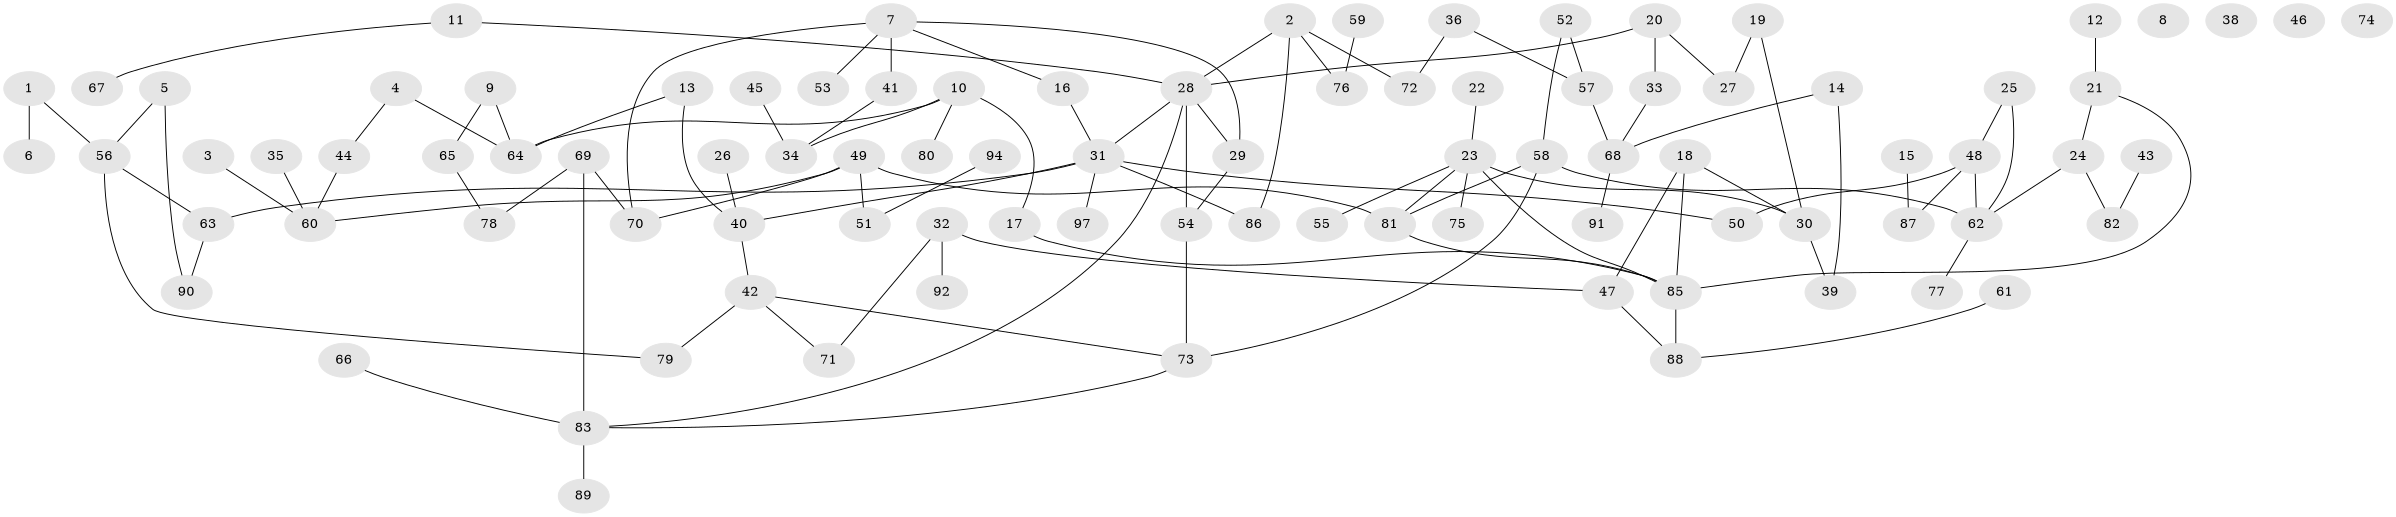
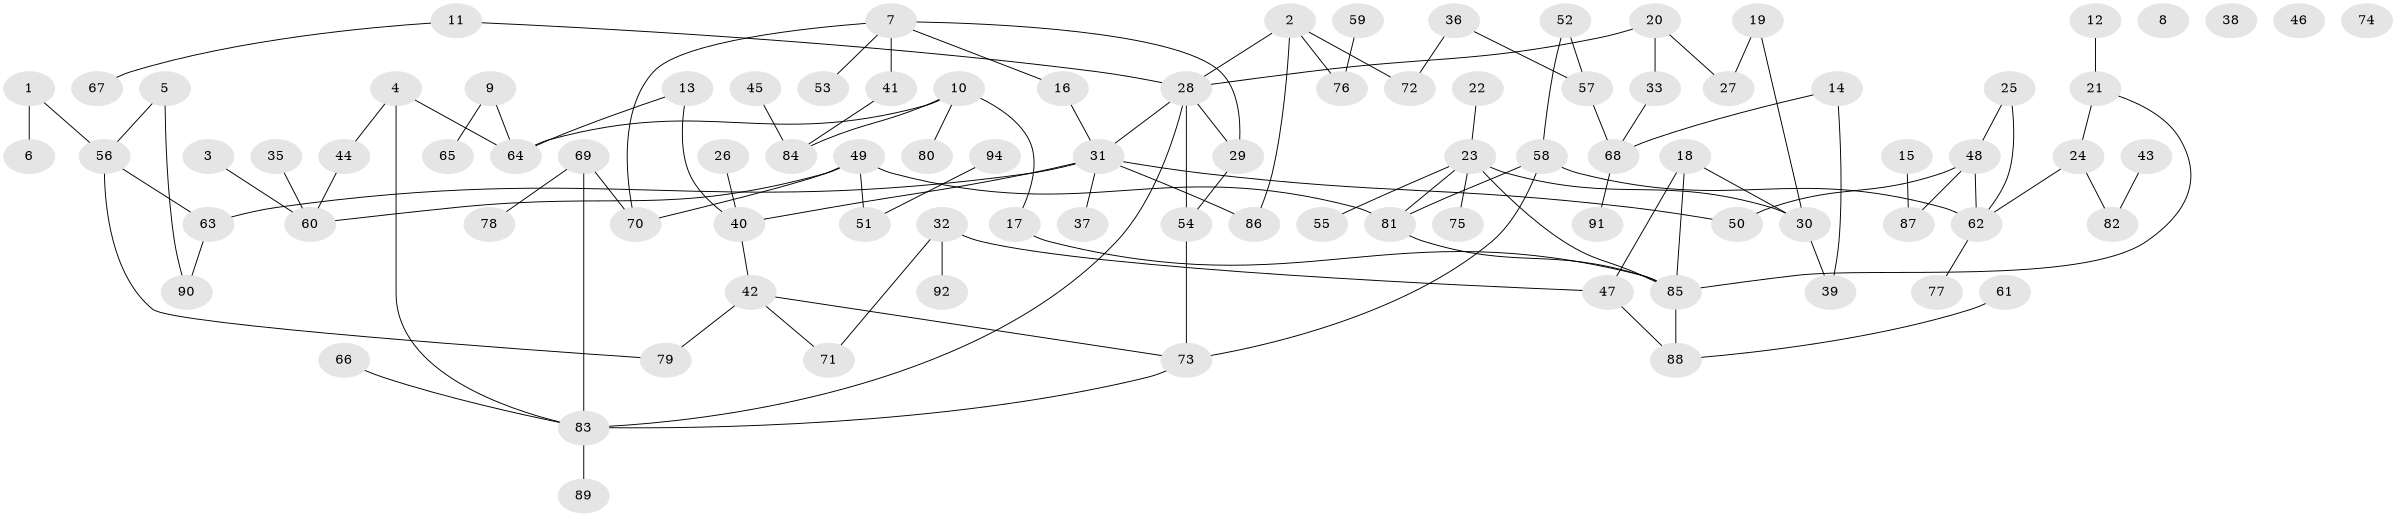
(791, 157) -> (791, 157)
(472, 196) -> none
(1083, 224) -> (1083, 224)
none -> (399, 311)
